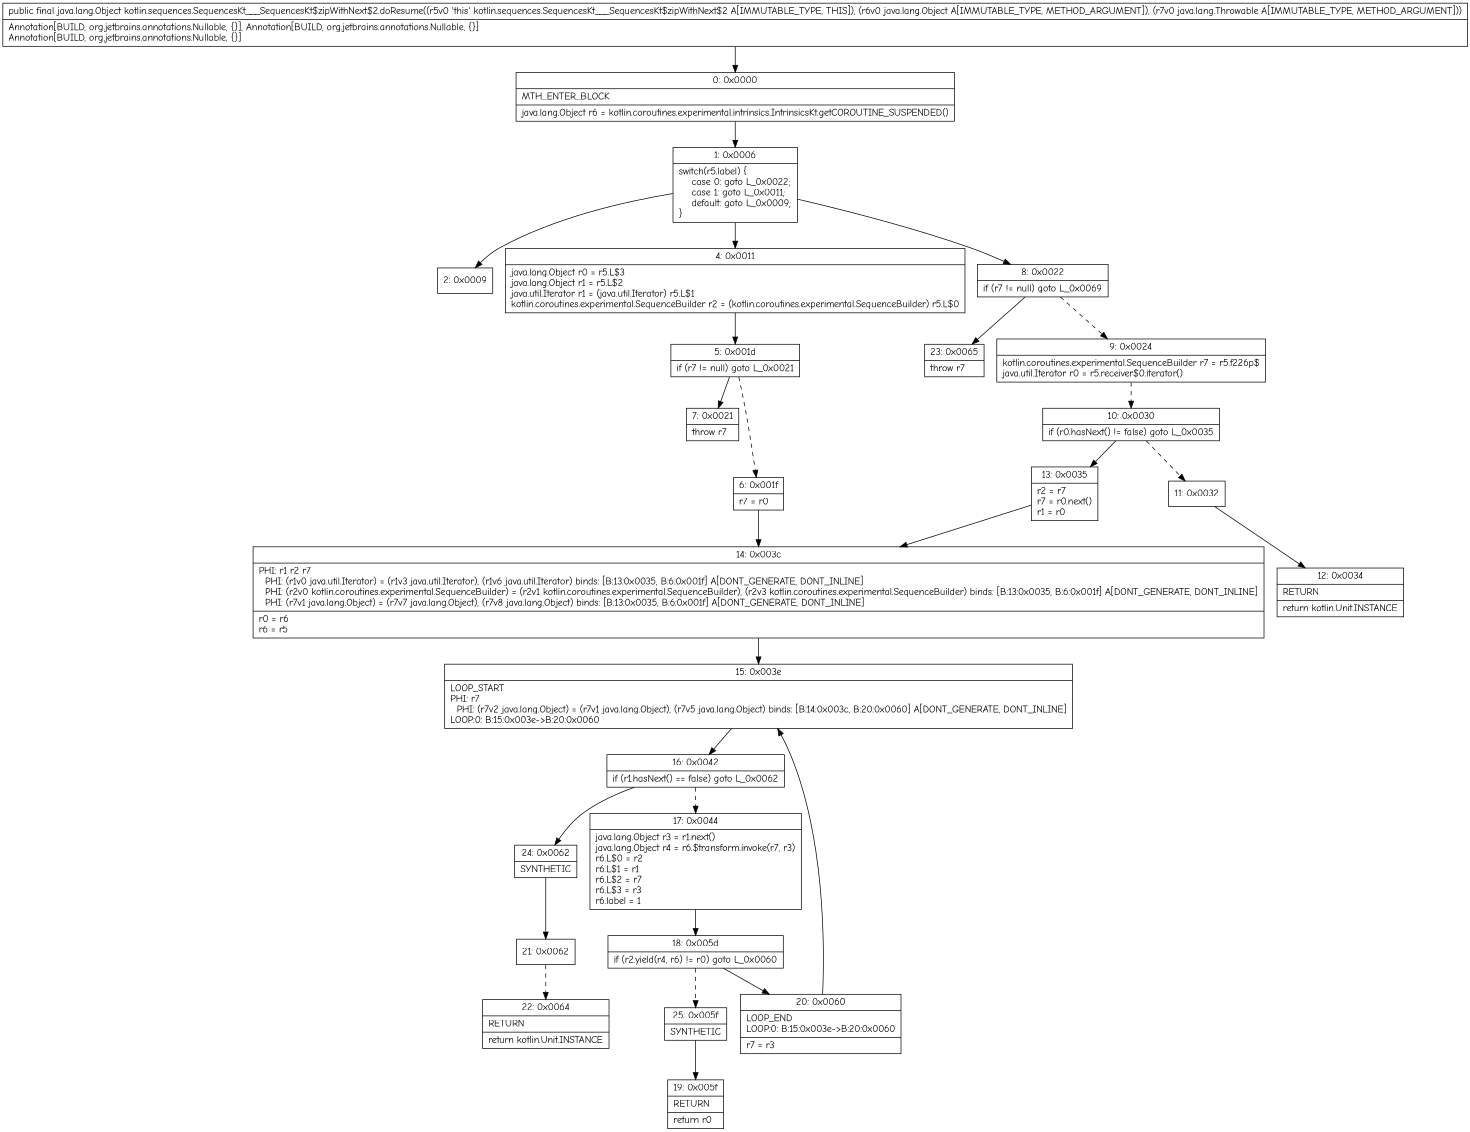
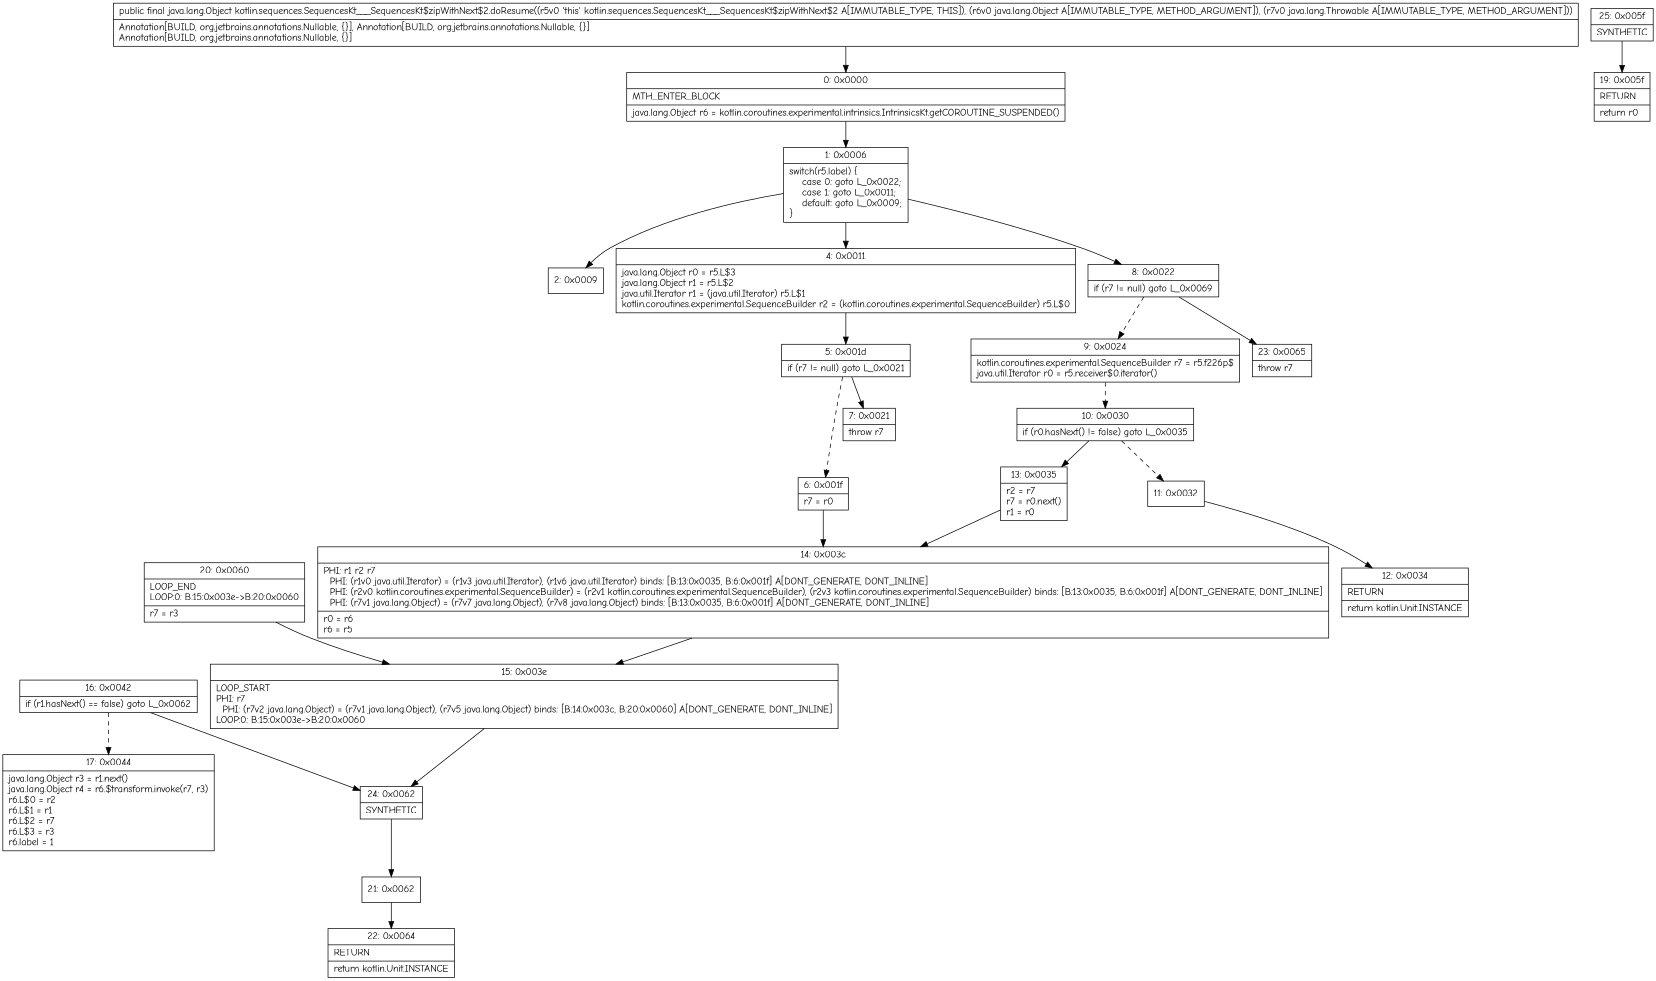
(723, 739) -> (451, 755)
(696, 952) -> none
(546, 979) -> (391, 912)
